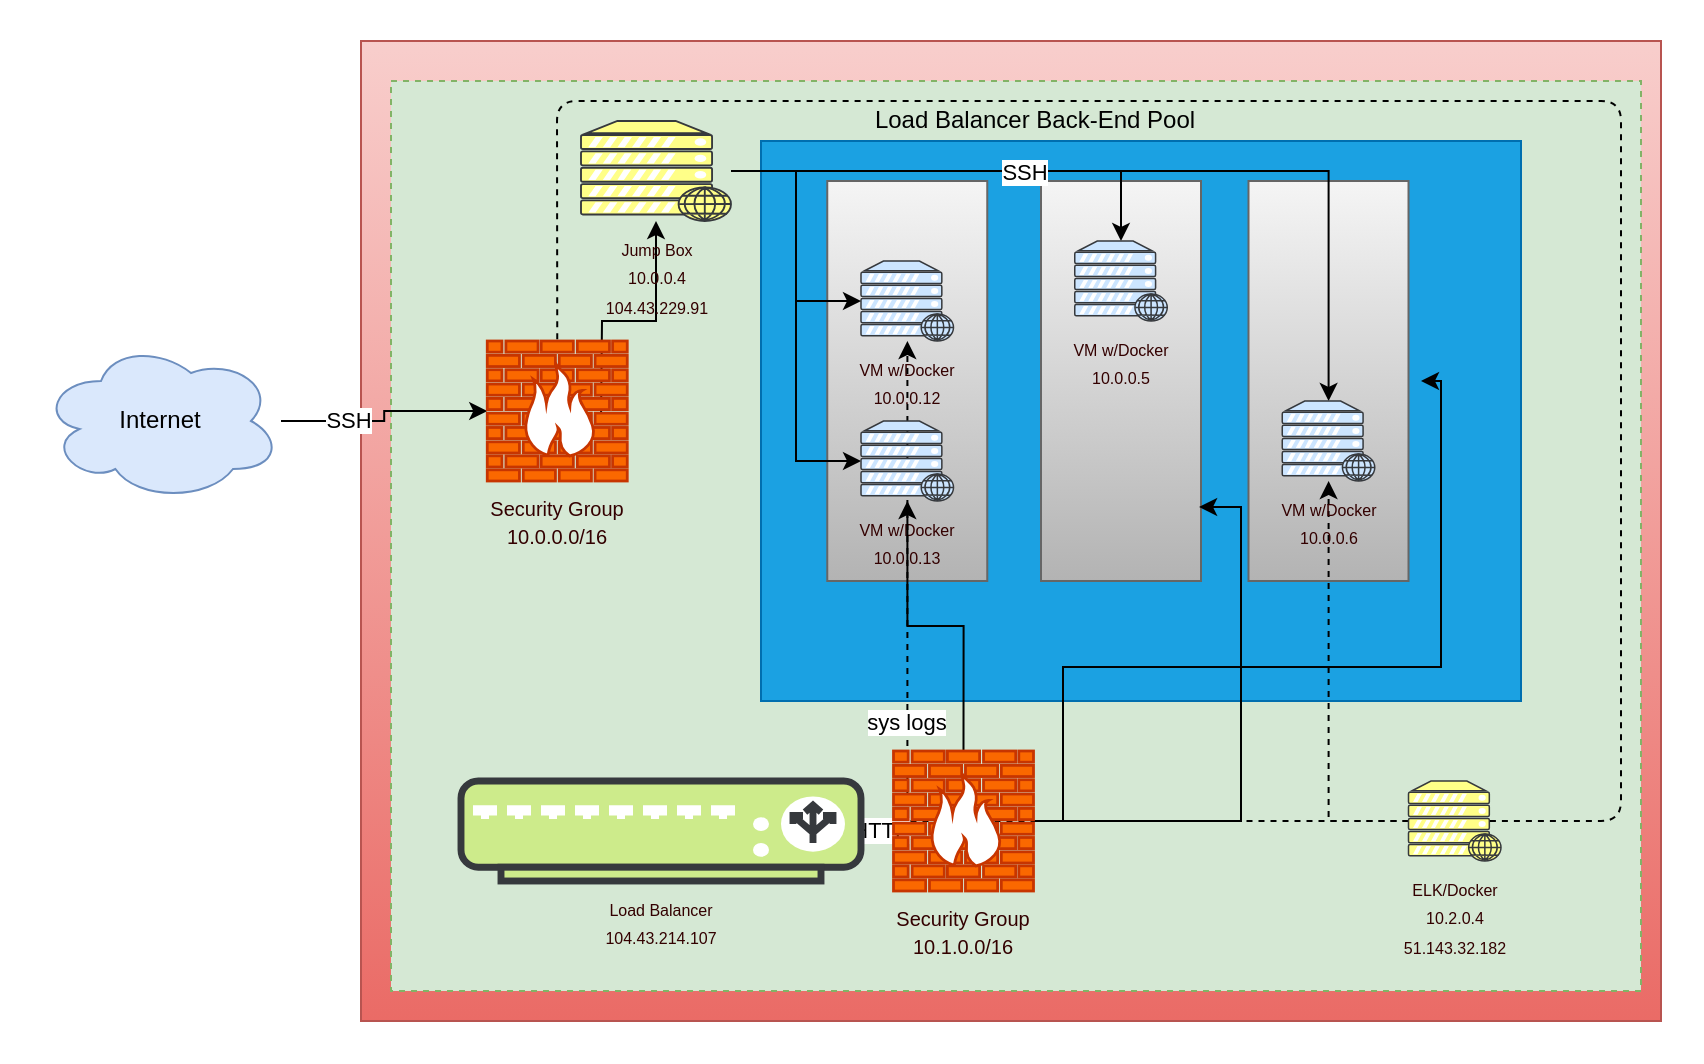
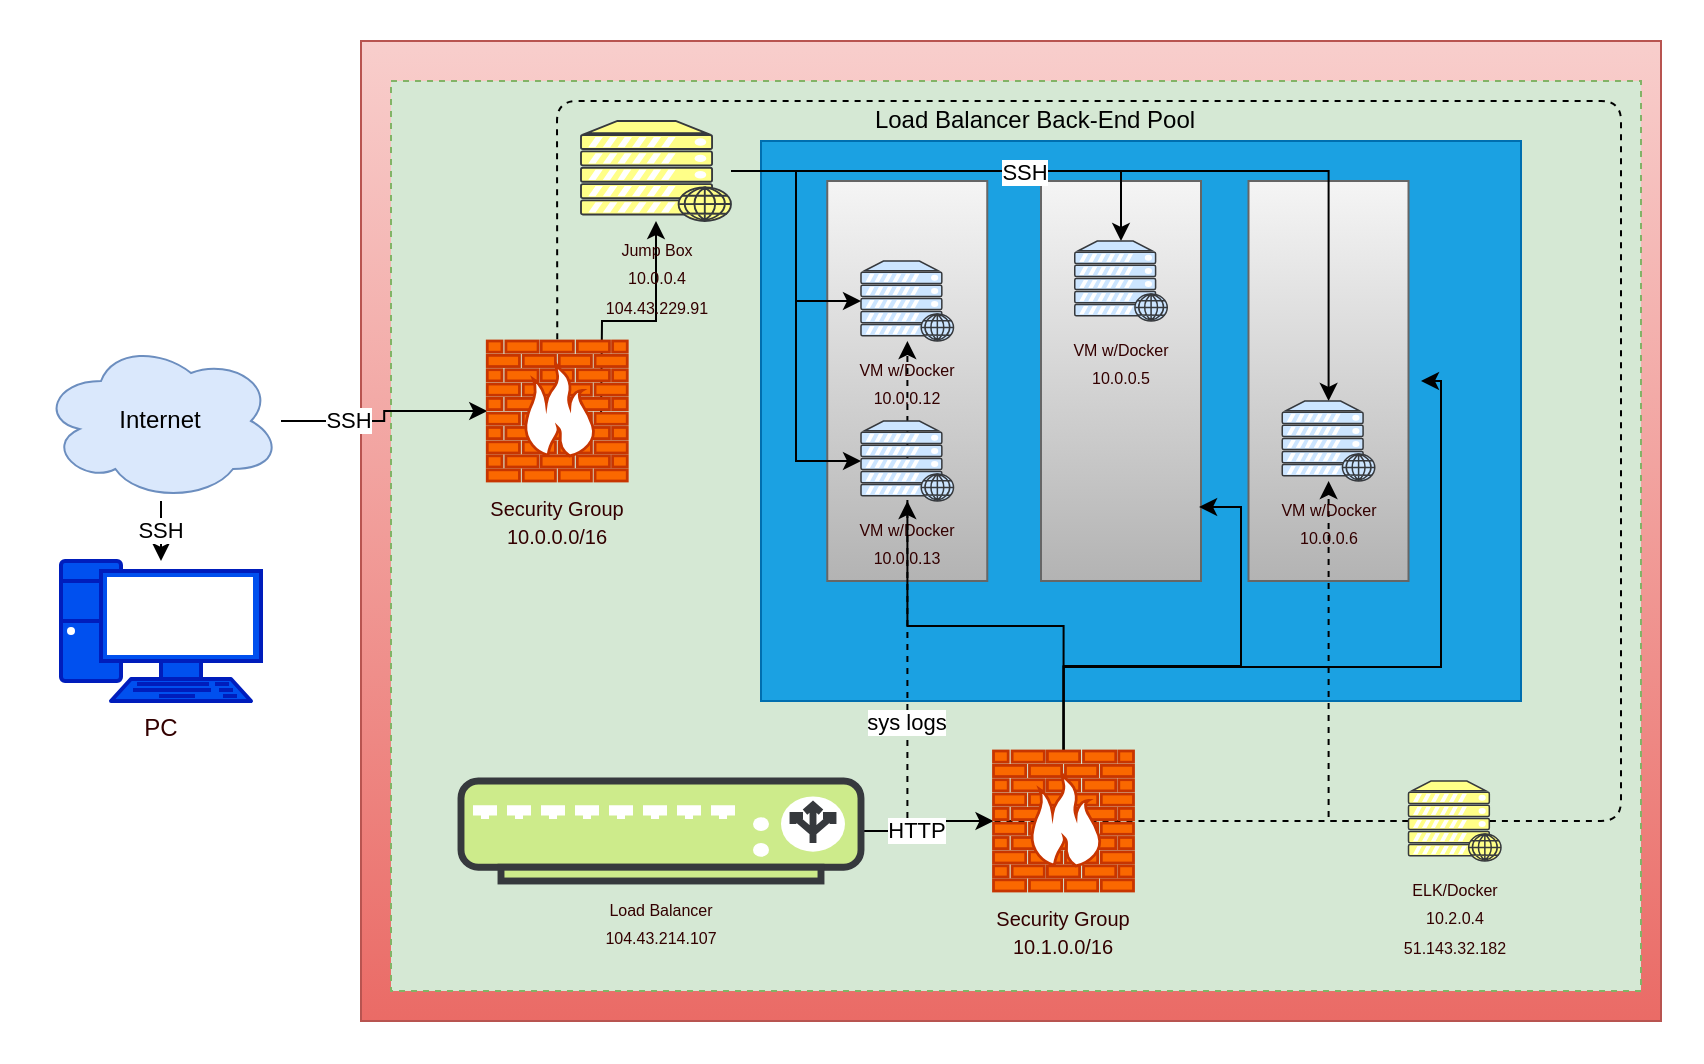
none -> (161, 538)
none -> (161, 631)
(964, 821) -> (1064, 821)
